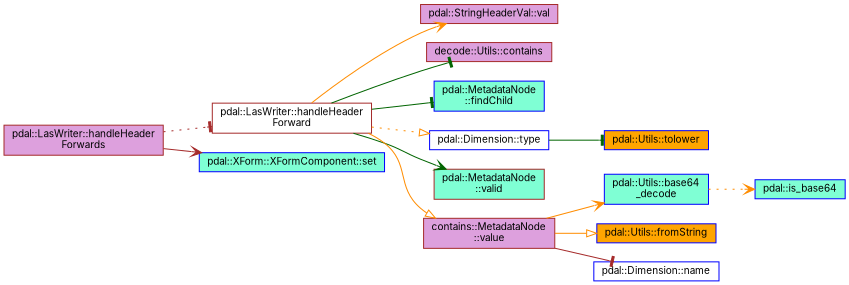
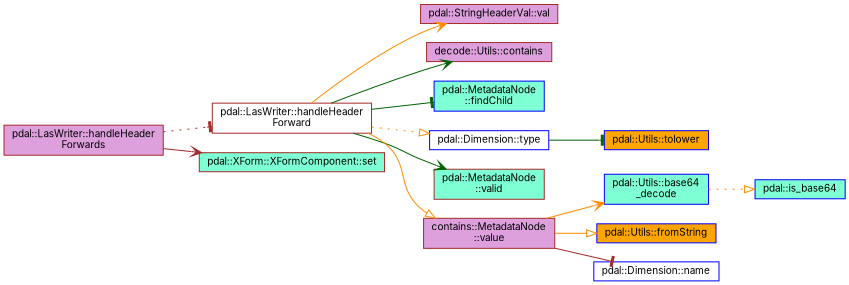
(389, 82) -> (387, 83)
(292, 162) -> (292, 162)
(726, 189) -> (726, 189)
